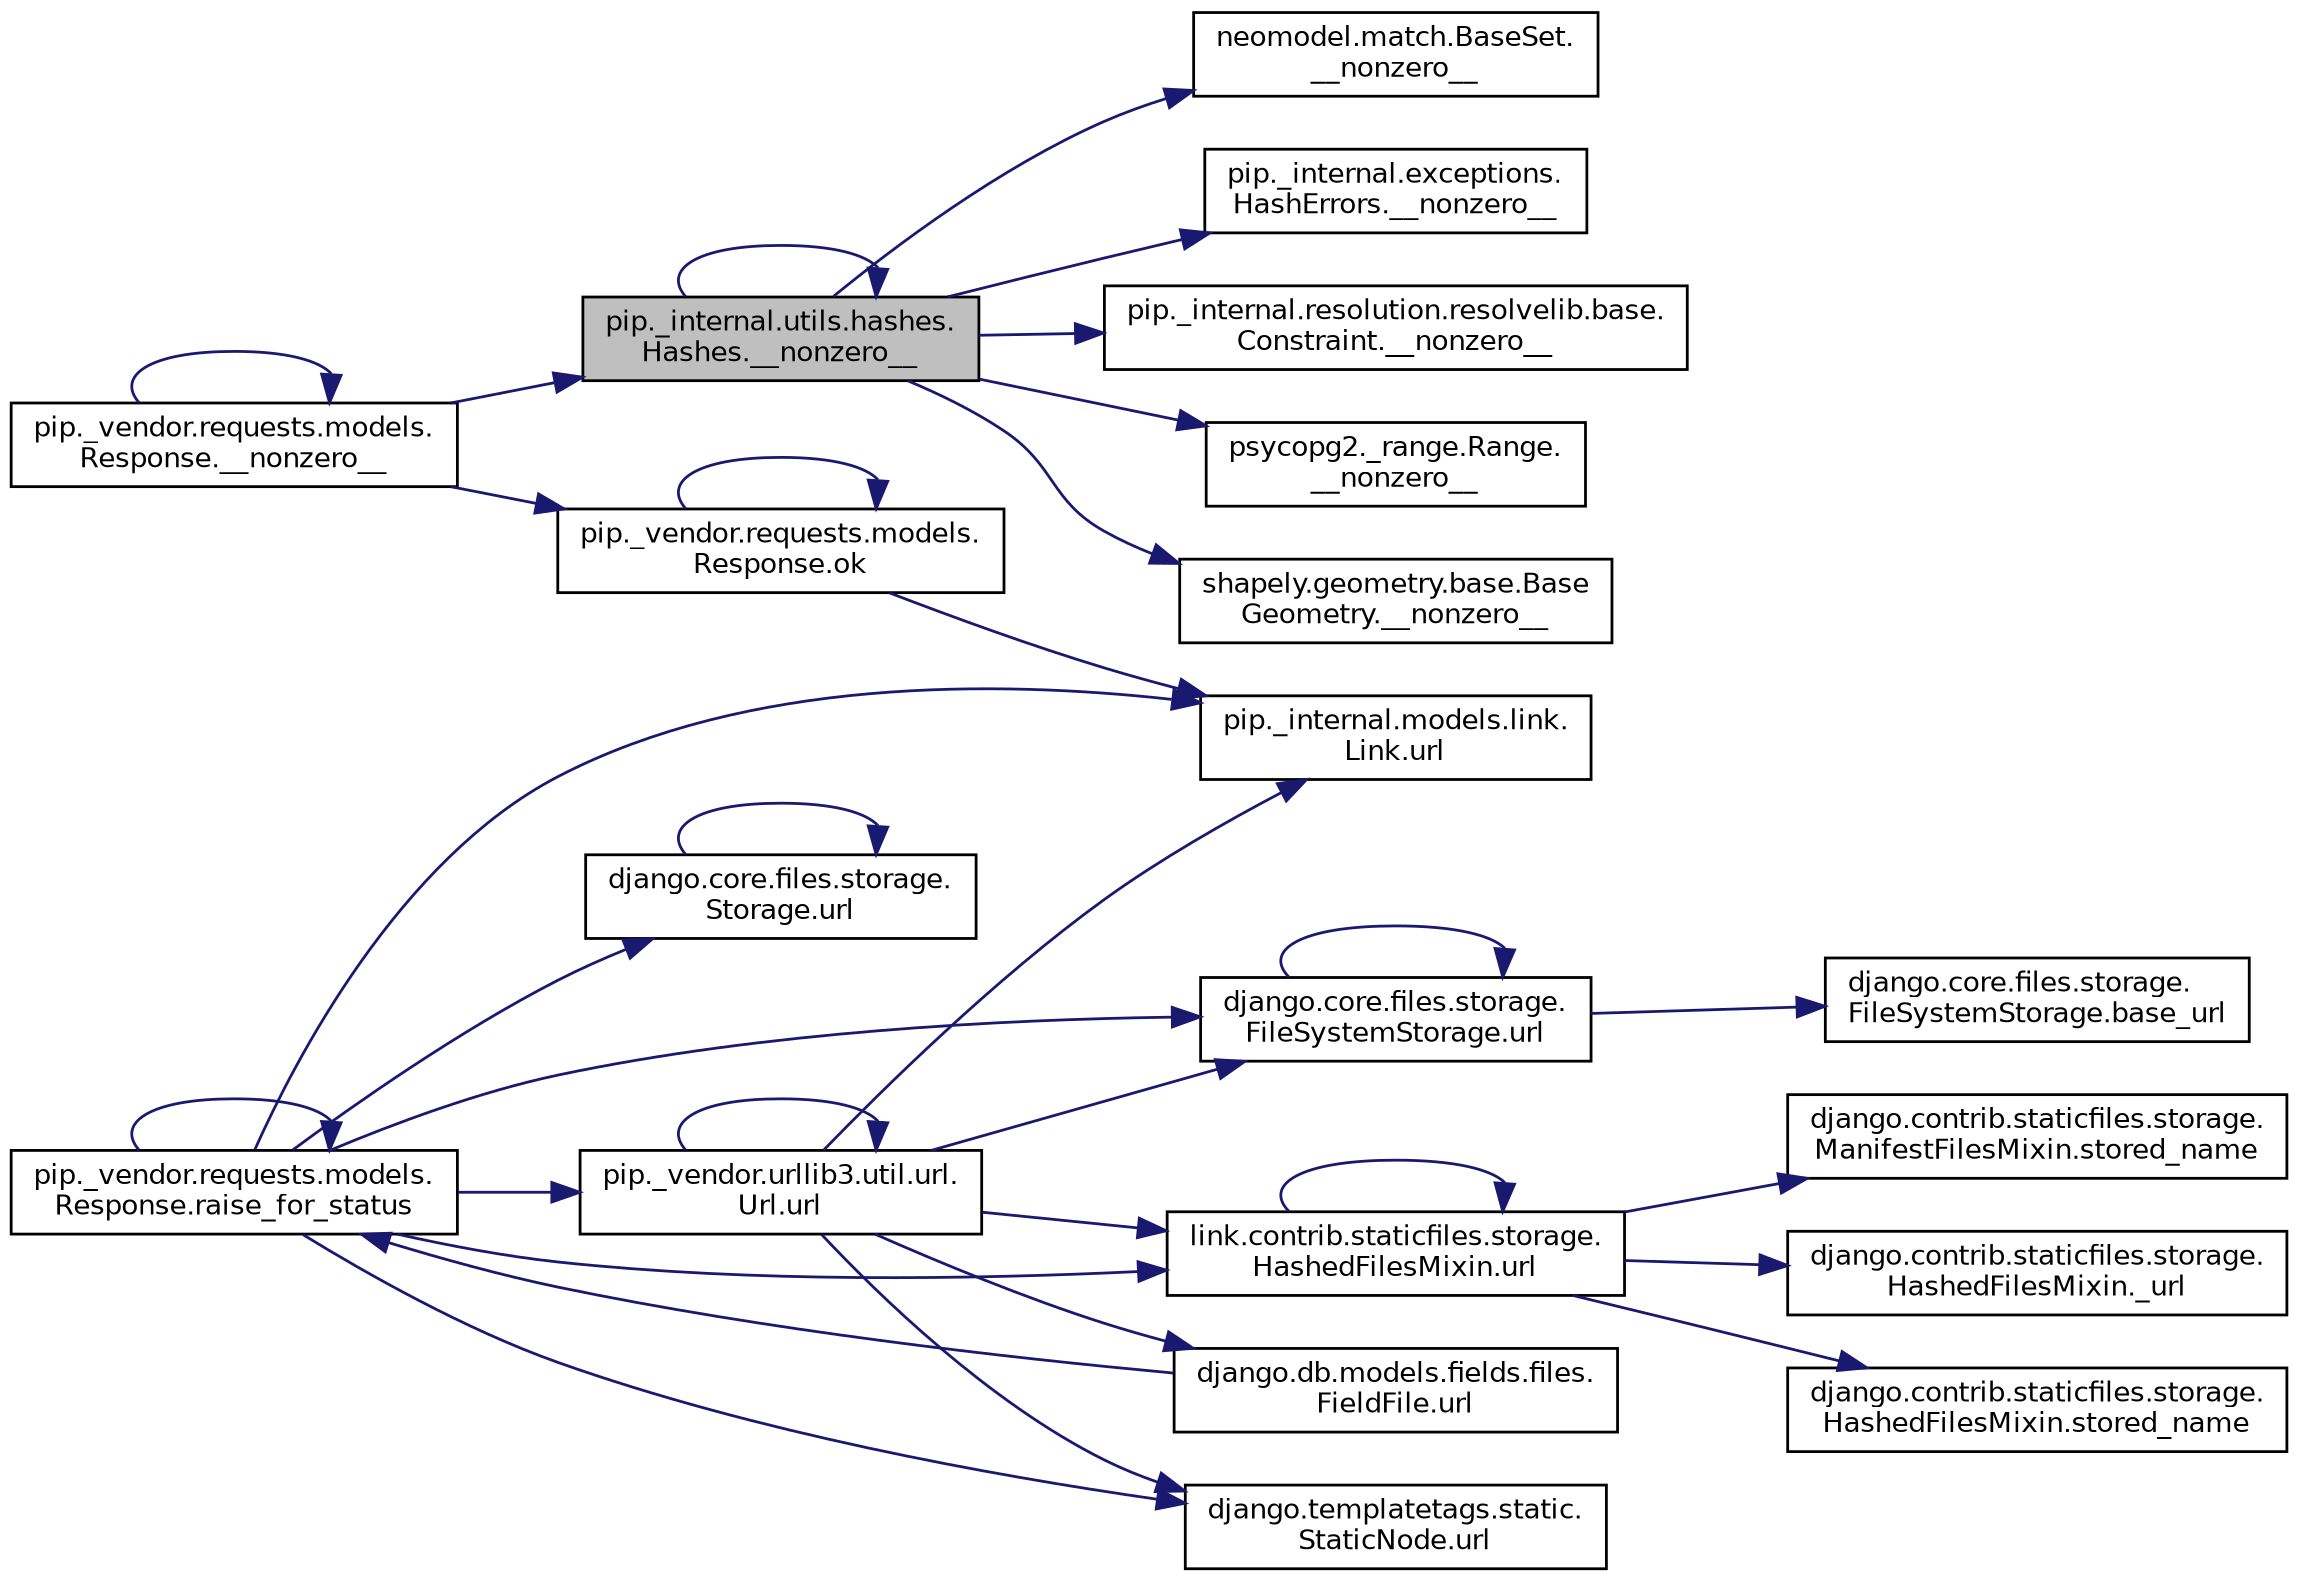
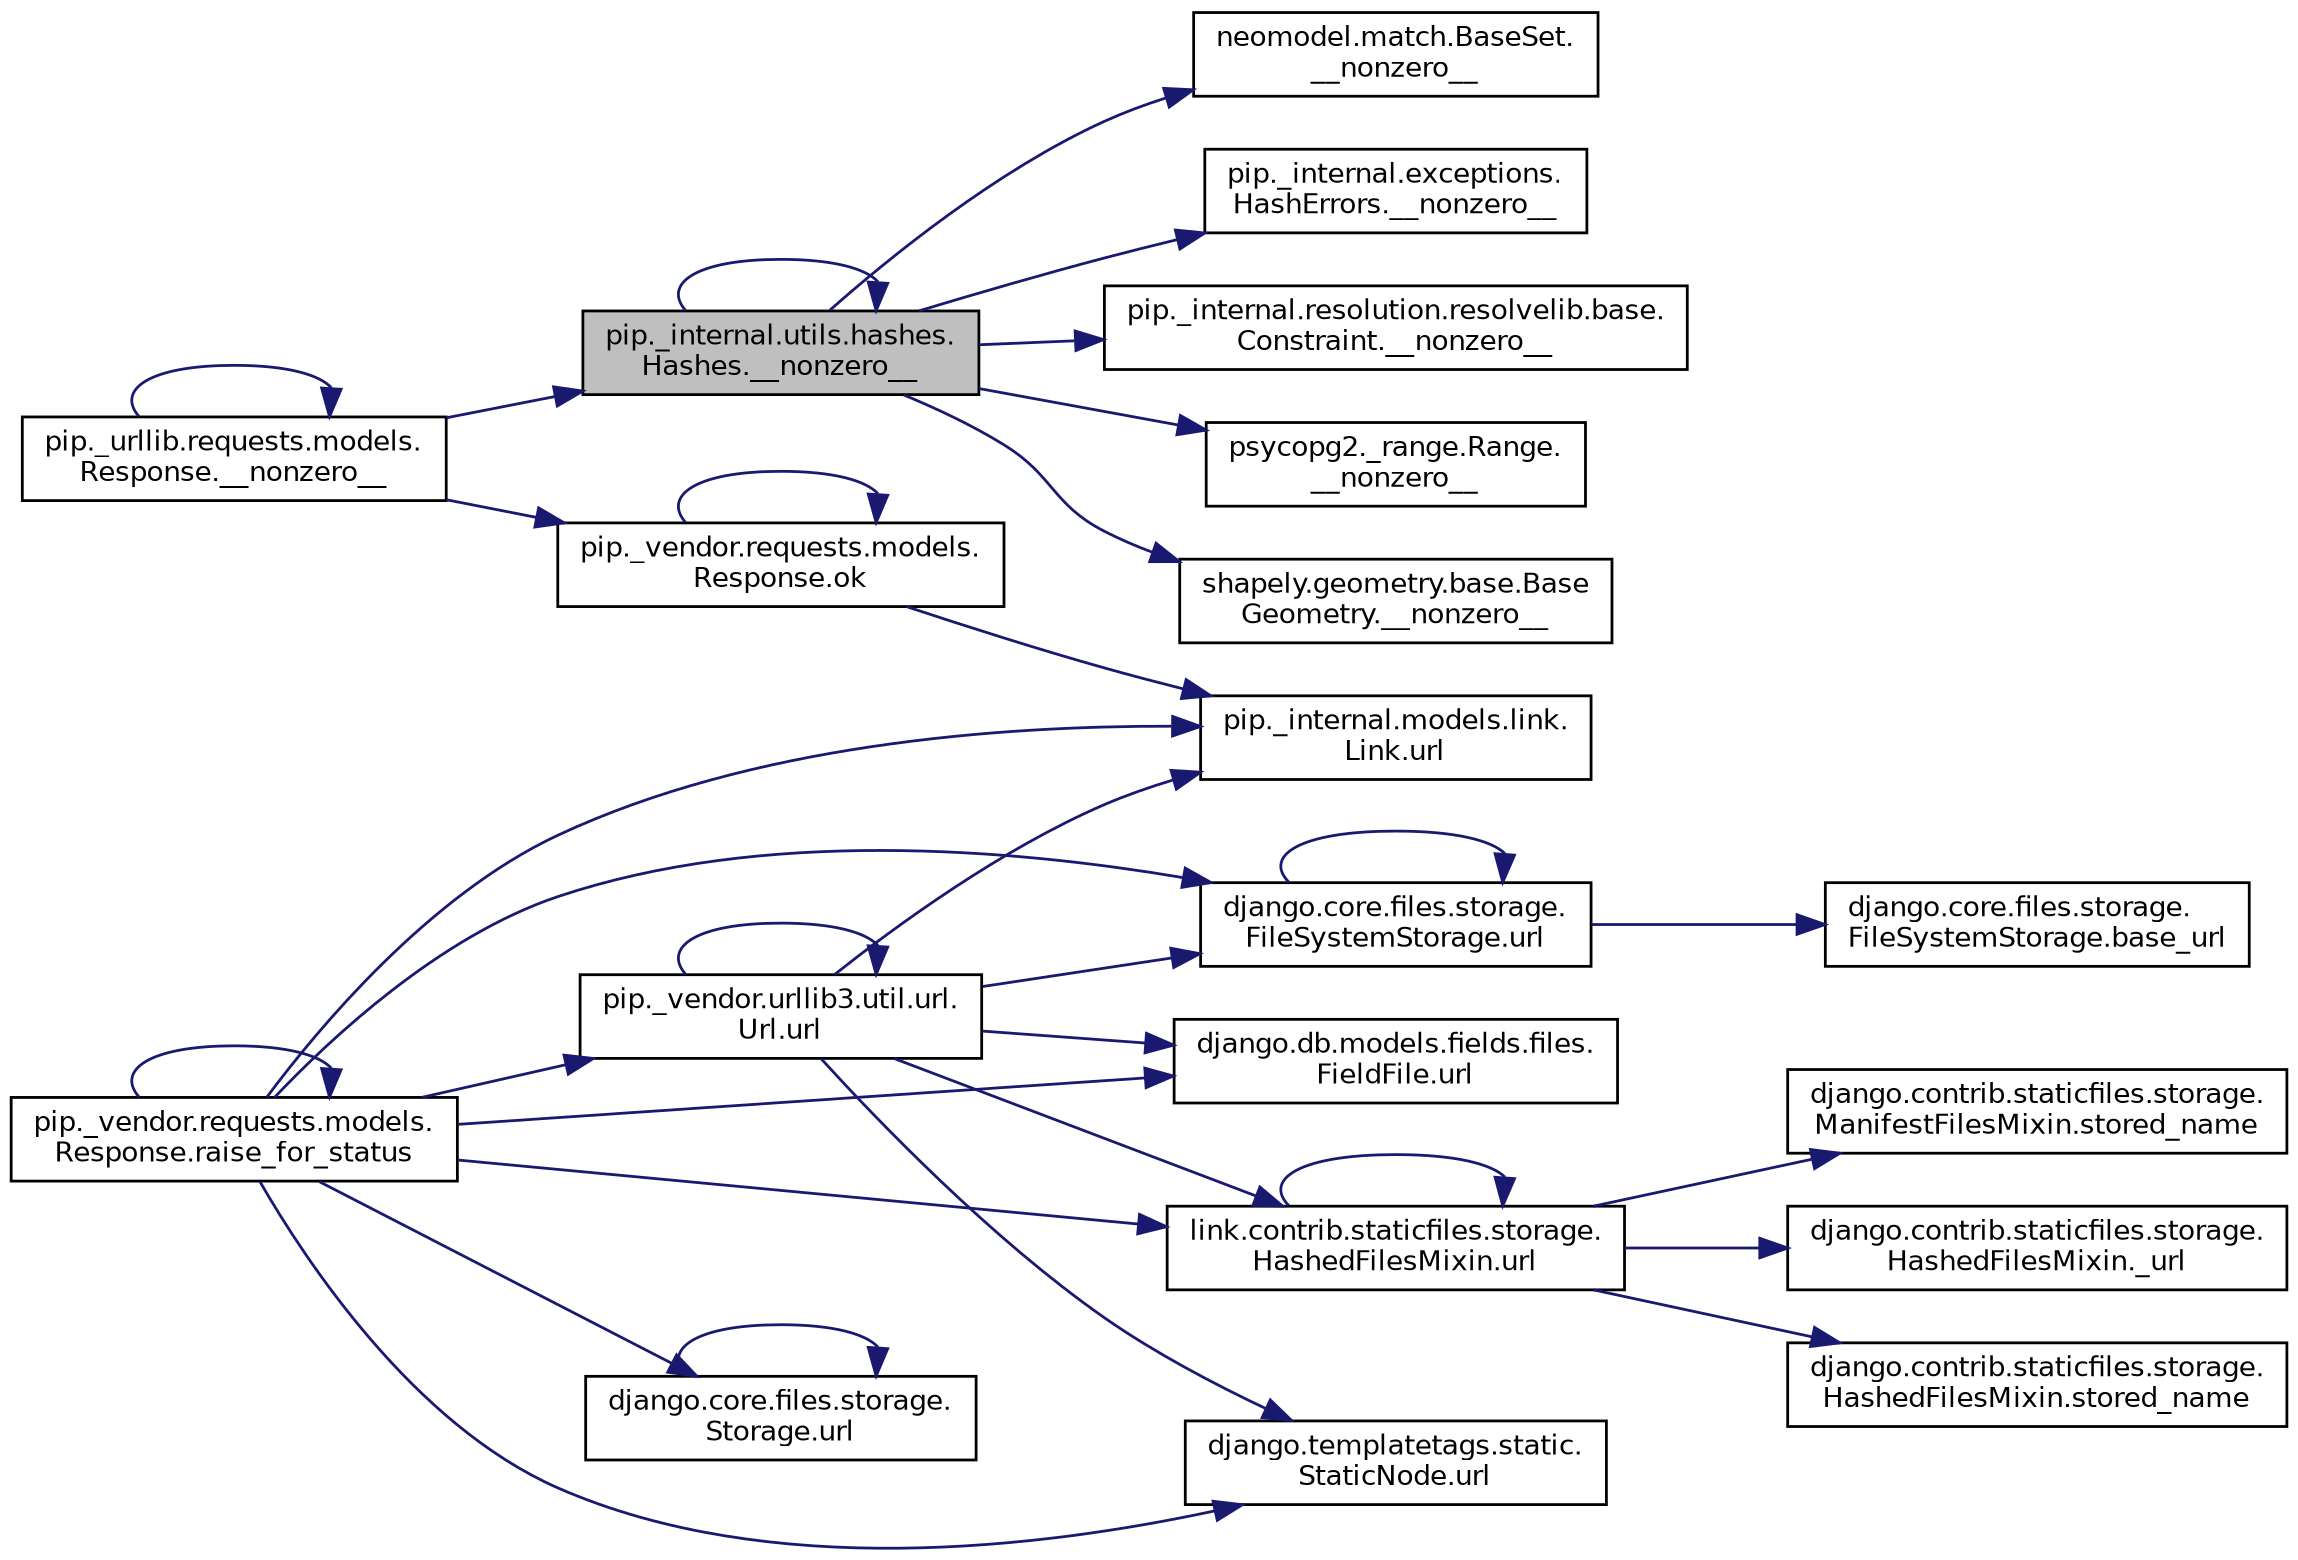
(234, 445) -> (234, 459)
(778, 1326) -> (802, 1101)
